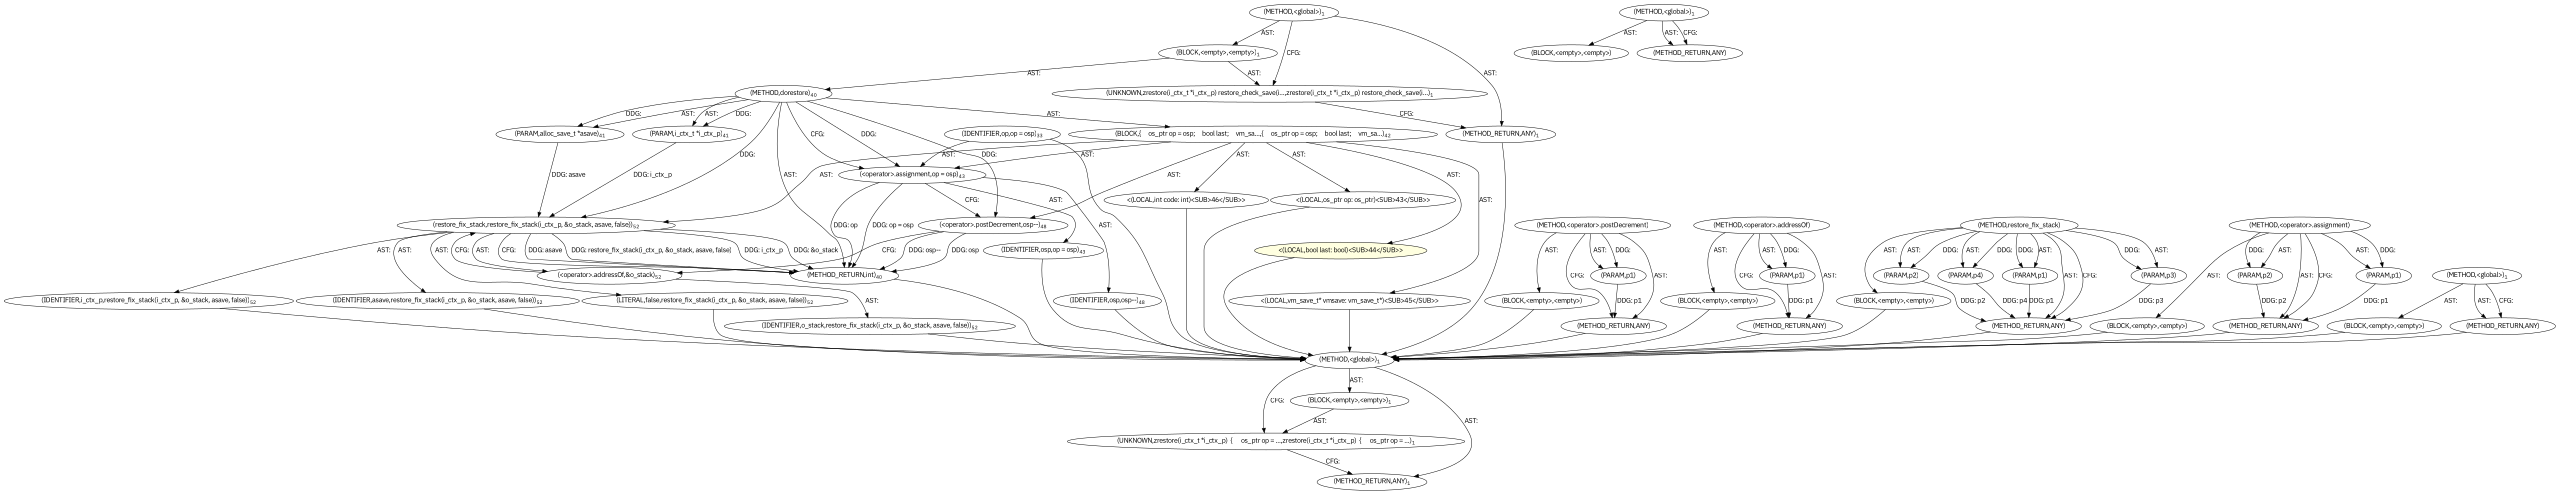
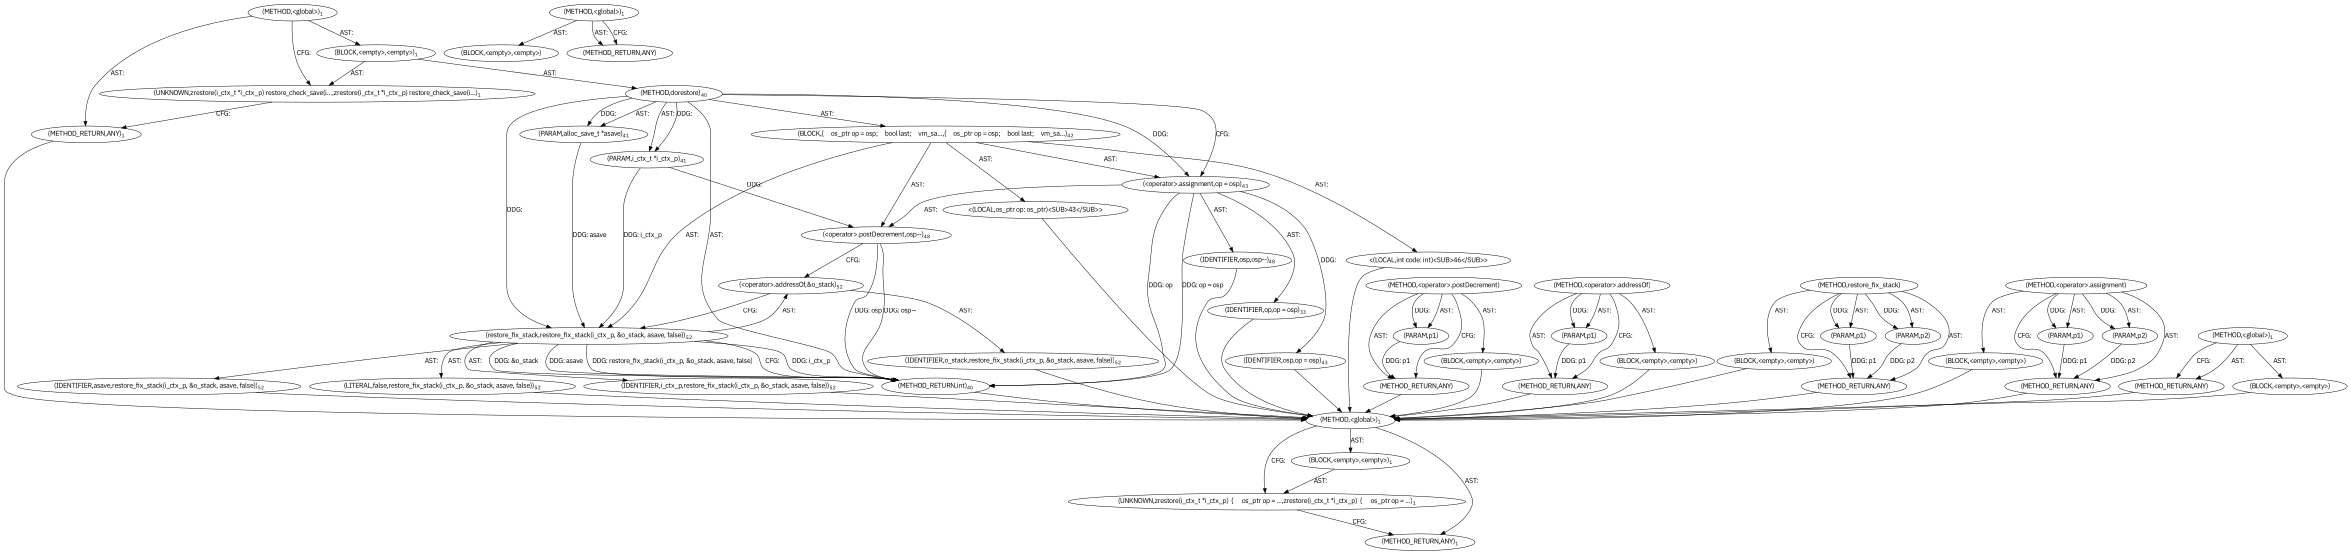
(923, 139) -> (759, 197)
(953, 146) -> (1280, 233)
(973, 200) -> (931, 210)
(1057, 200) -> (1329, 260)
(1341, 251) -> none
(1966, 276) -> none
(2159, 276) -> none
(1350, 301) -> none
